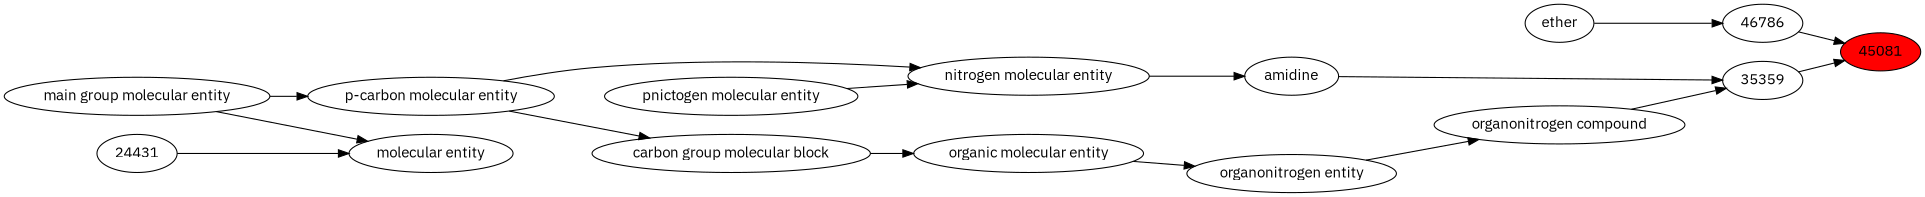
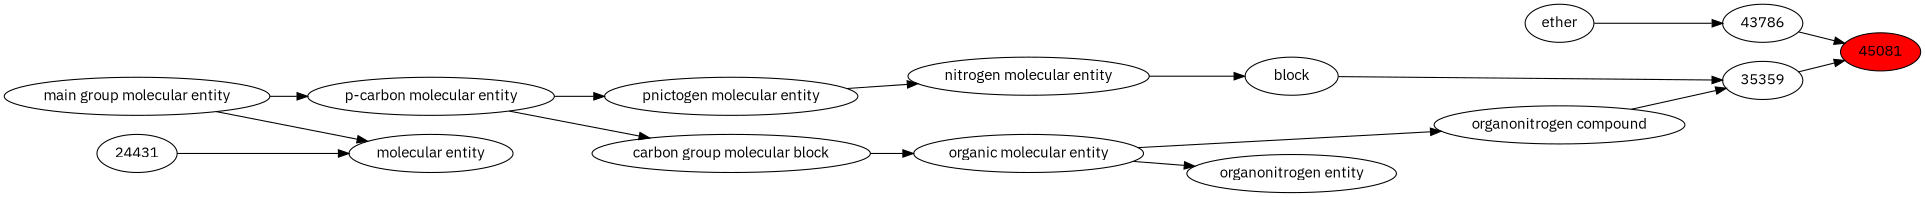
(1763, 23) -> (1763, 23)
(706, 62) -> (574, 96)
(1292, 76) -> (1292, 76)
(1417, 151) -> (1284, 140)
